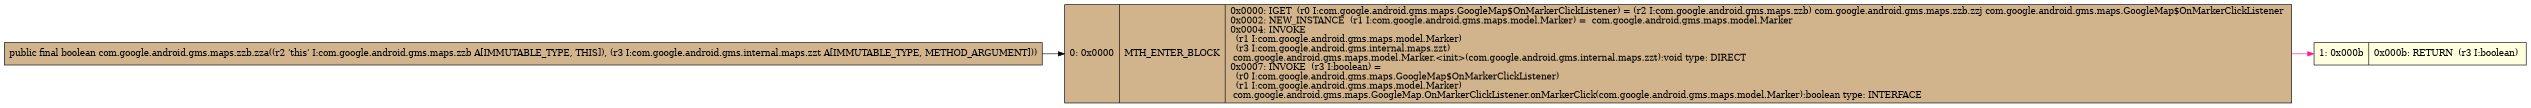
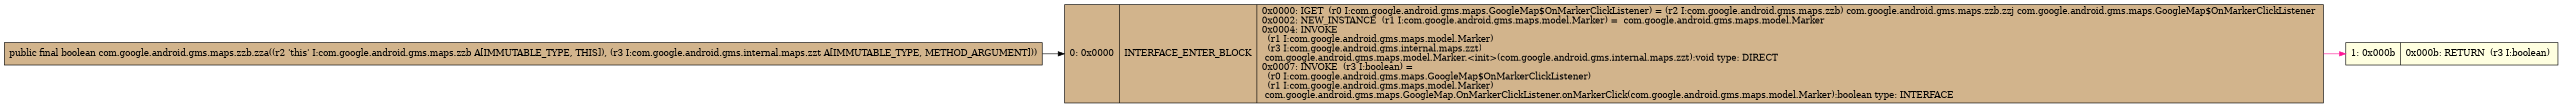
(1172, 54) -> (1188, 54)
